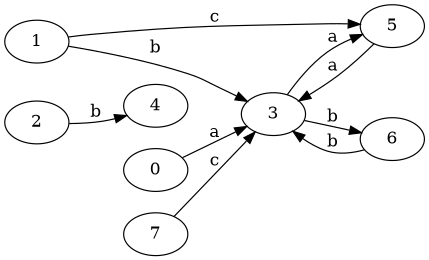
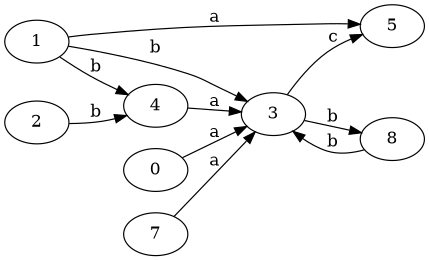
(215, 17) -> (215, 17)
(333, 37) -> (333, 37)
(343, 71) -> (208, 110)
none -> (88, 75)
(392, 139) -> (392, 139)
(215, 161) -> (215, 161)
